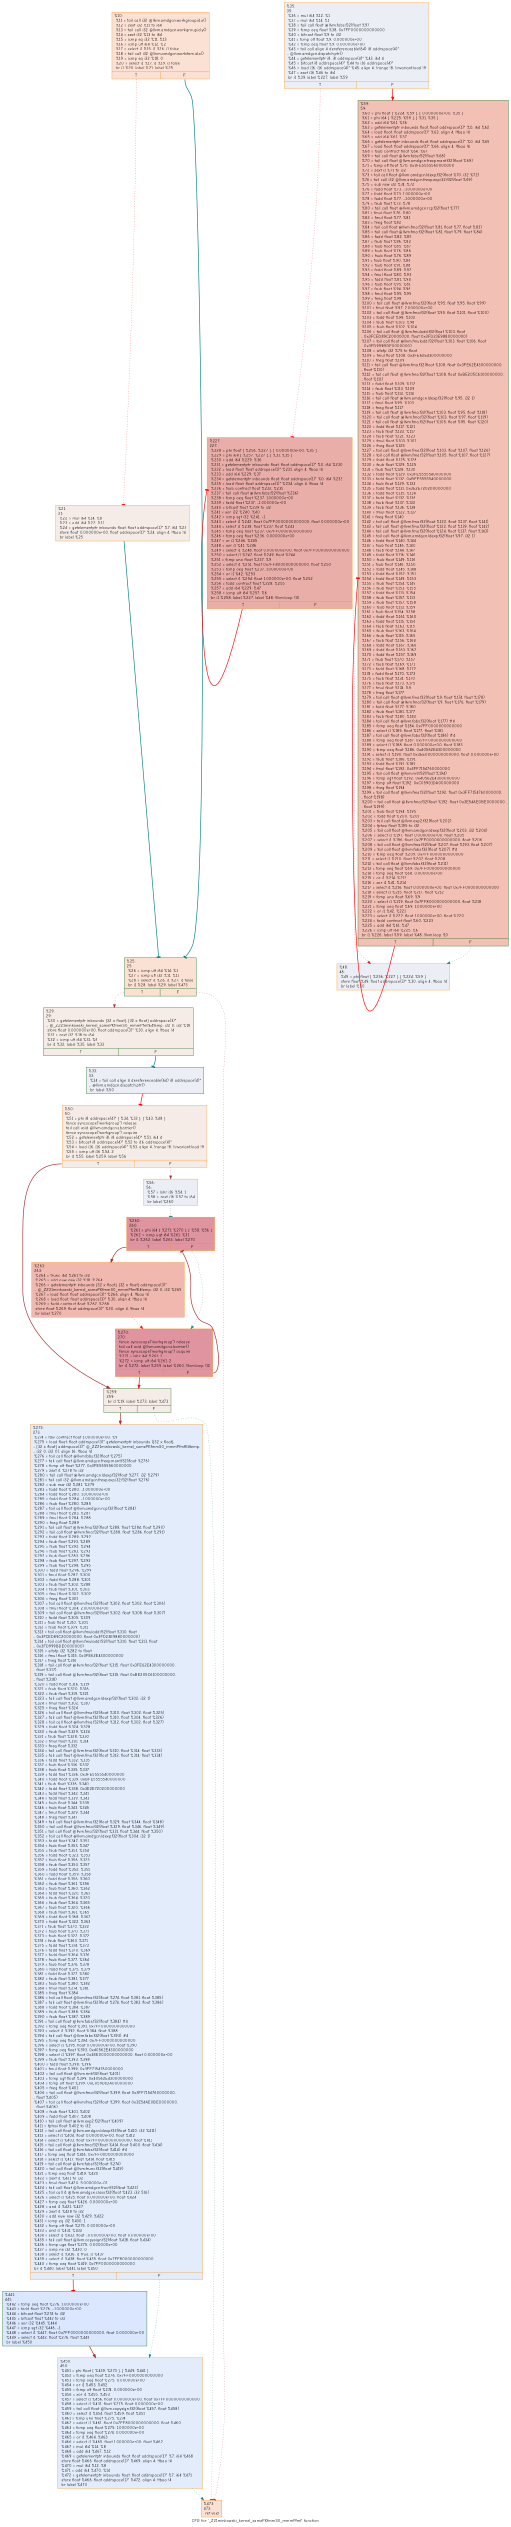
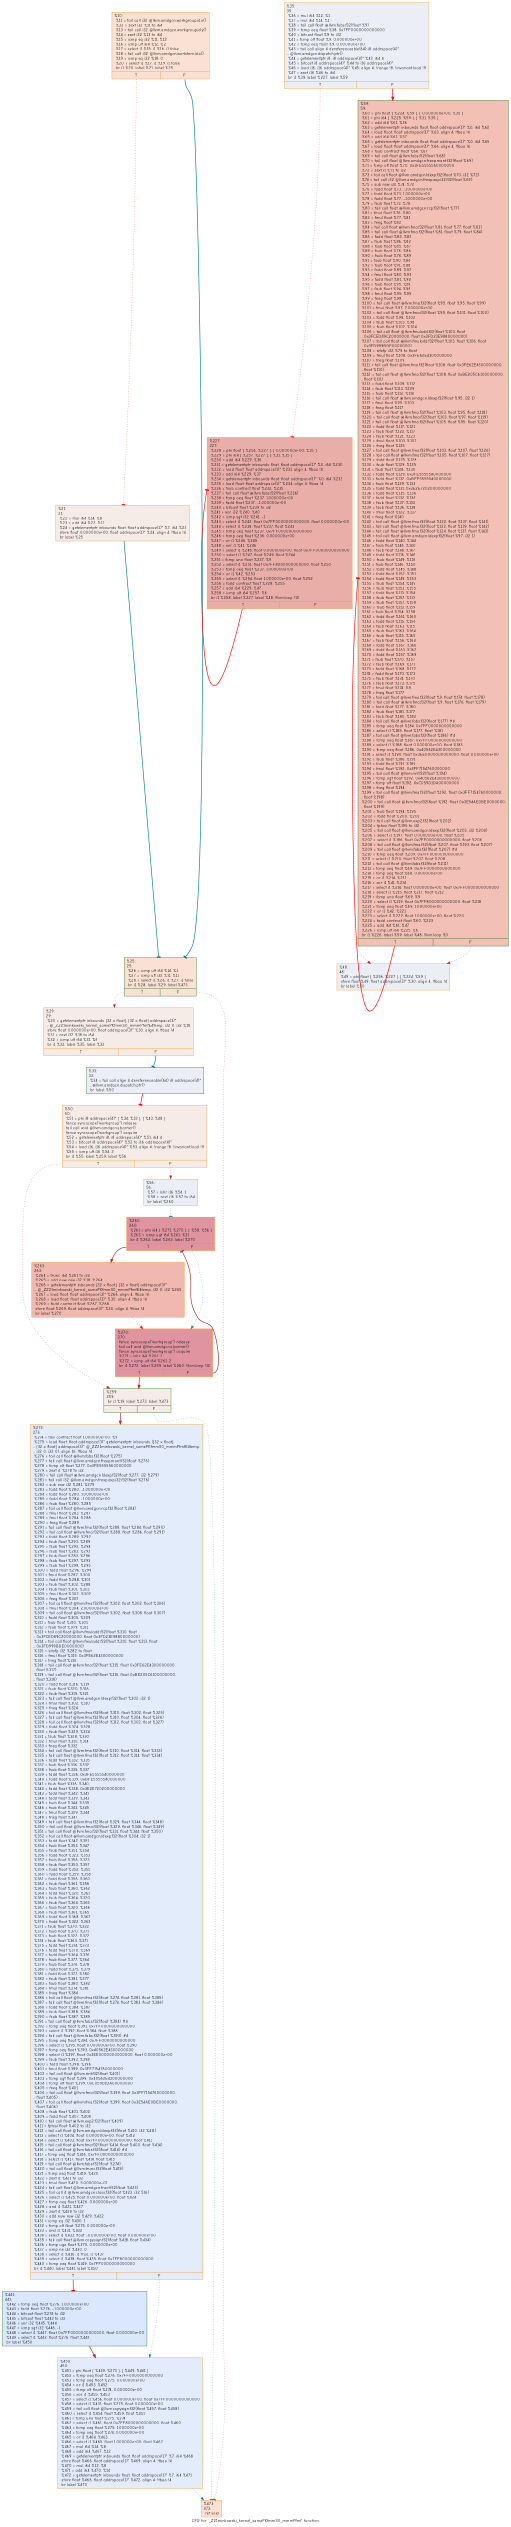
(138, 25) -> (139, 25)
(463, 957) -> (463, 957)
(118, 1032) -> (118, 1032)
(23, 1284) -> (23, 1284)
